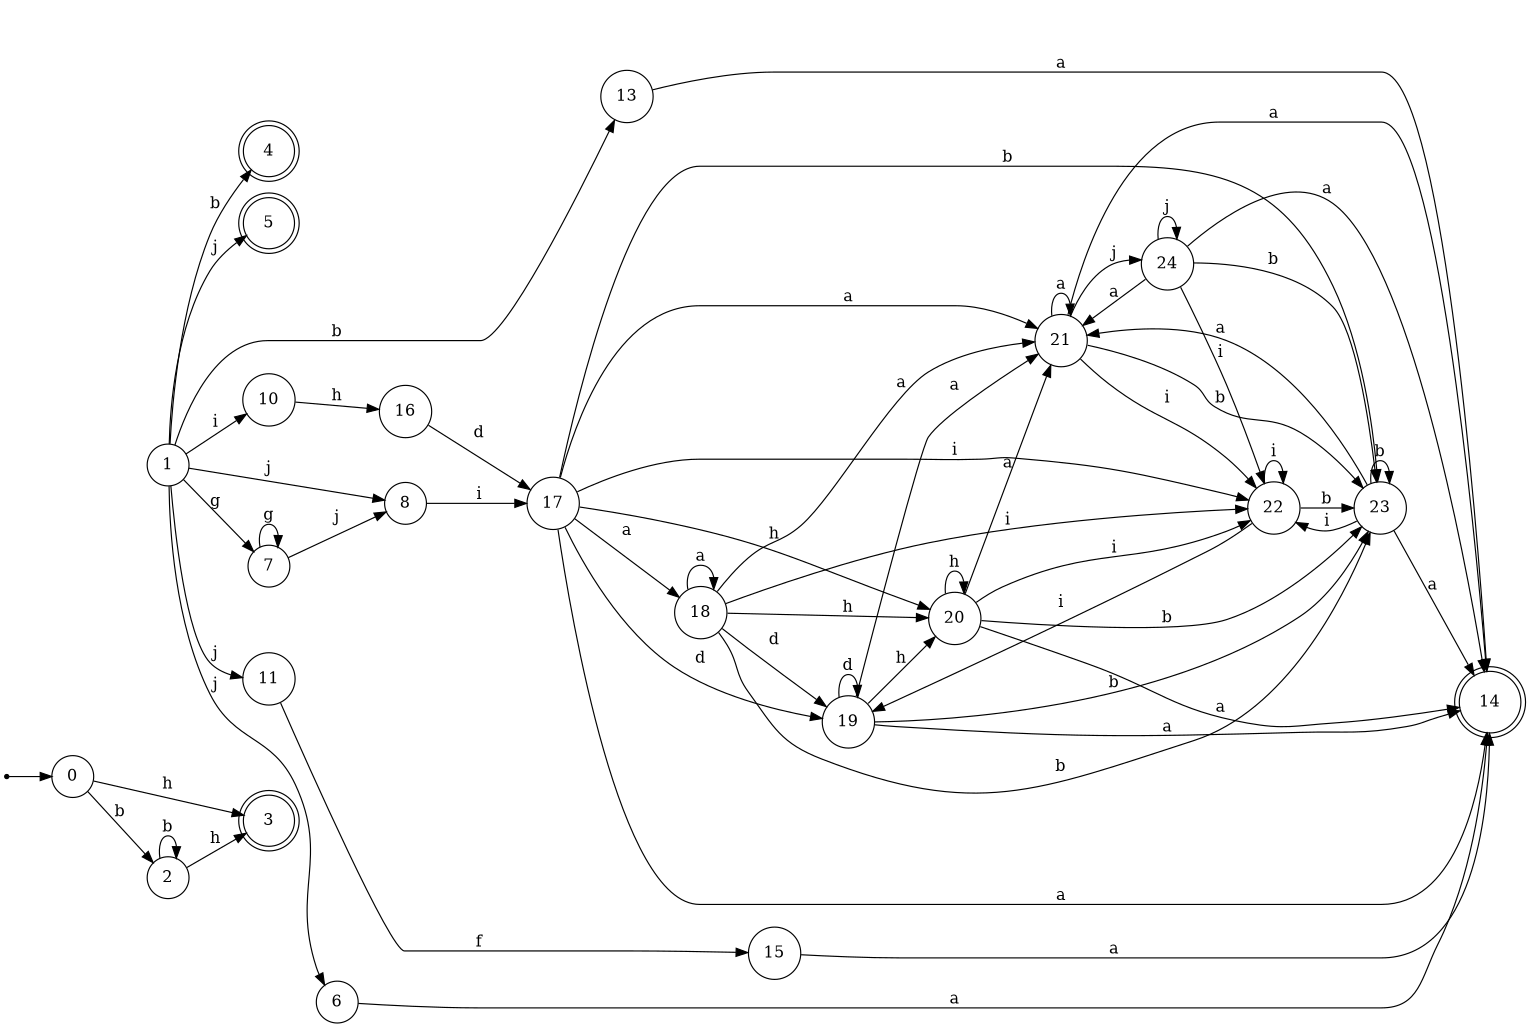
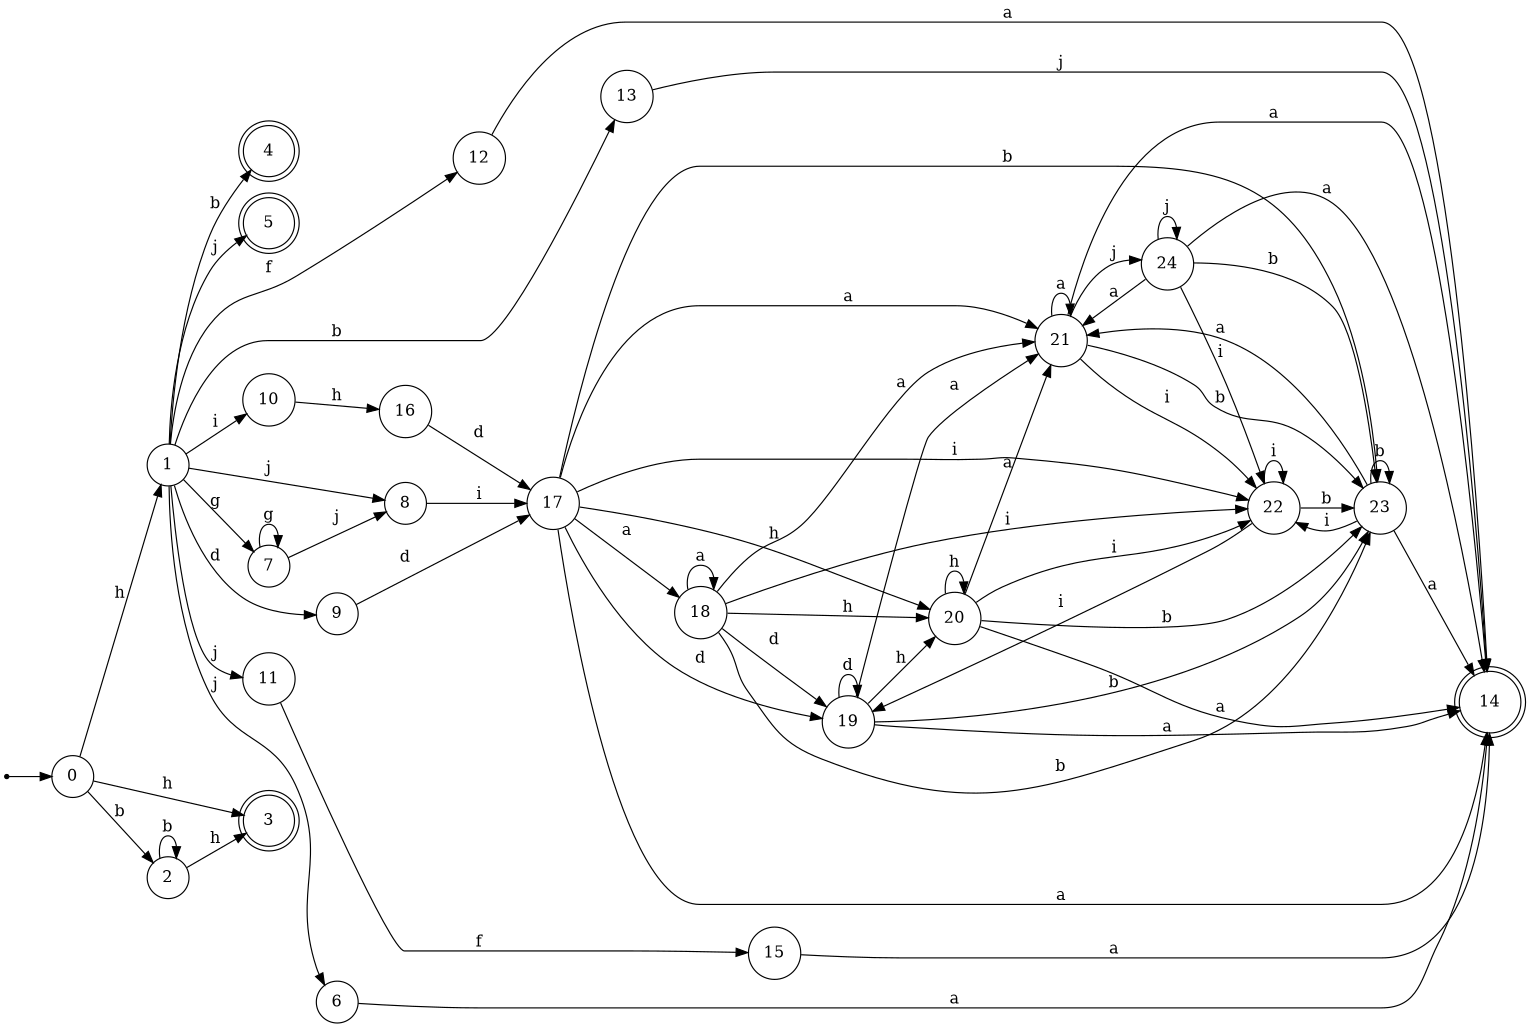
(1061, 63) -> (1061, 63)
none -> (479, 158)
none -> (337, 614)
none -> (119, 626)
